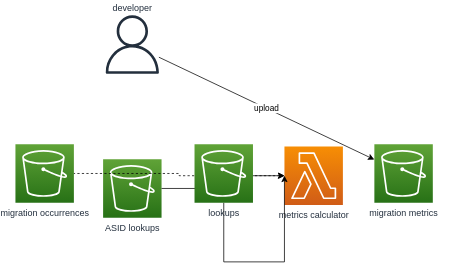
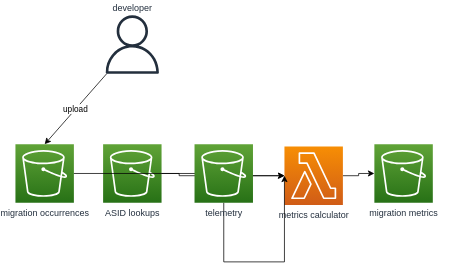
(264, 107) -> (77, 108)
(98, 174) -> (98, 174)
none -> (358, 176)
(132, 189) -> (132, 174)
(224, 214) -> (224, 214)
